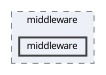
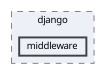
(53, 21) -> (53, 21)
